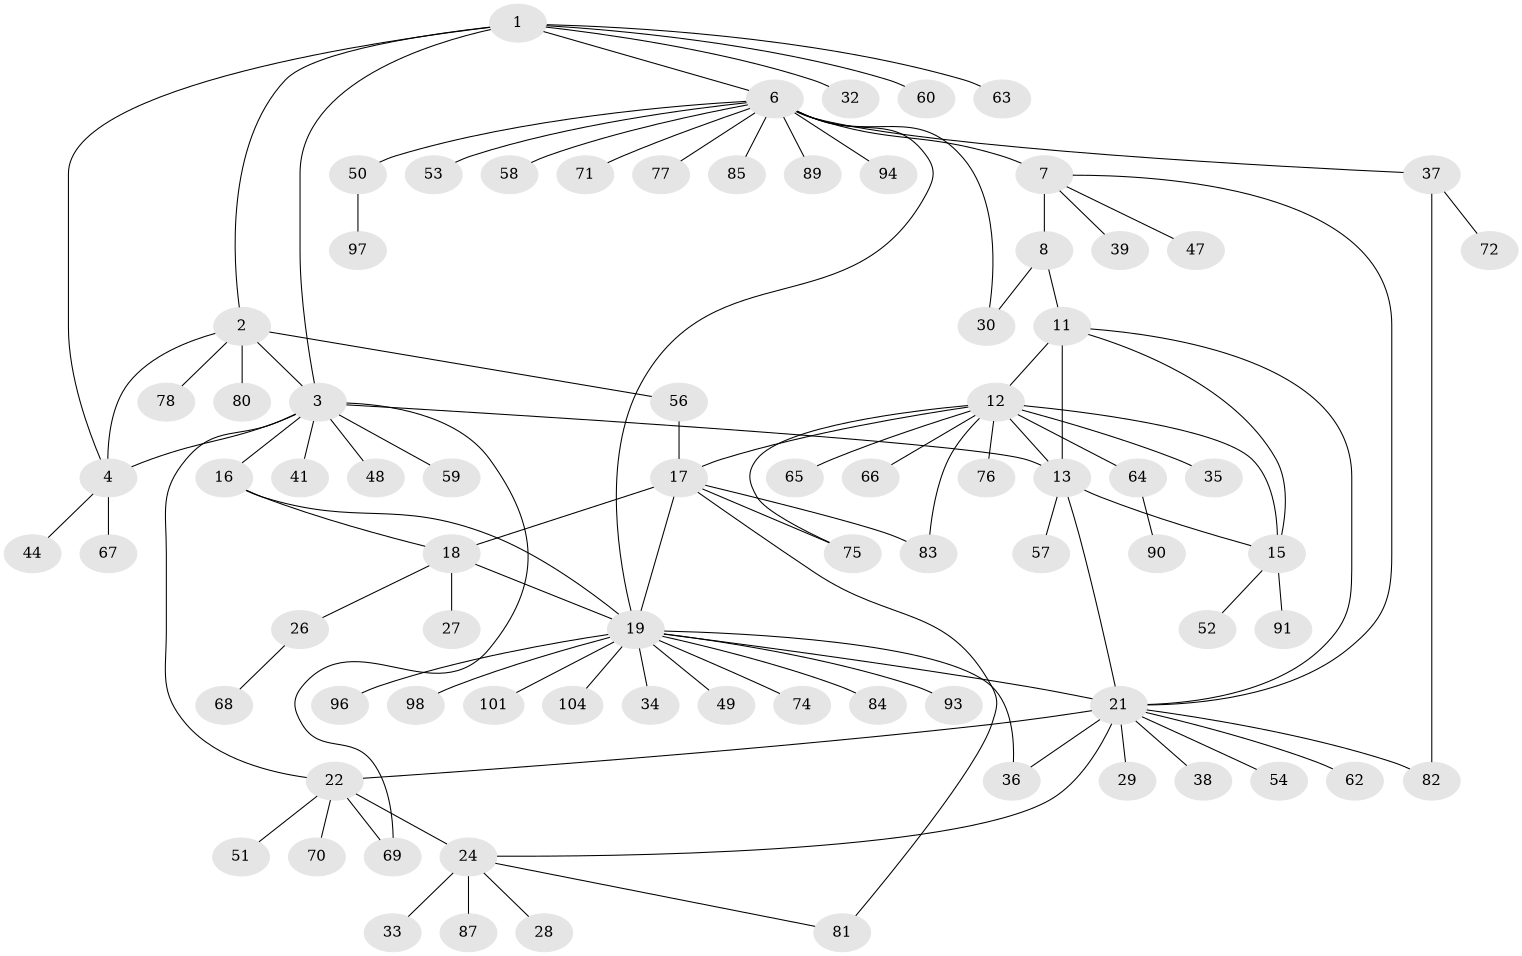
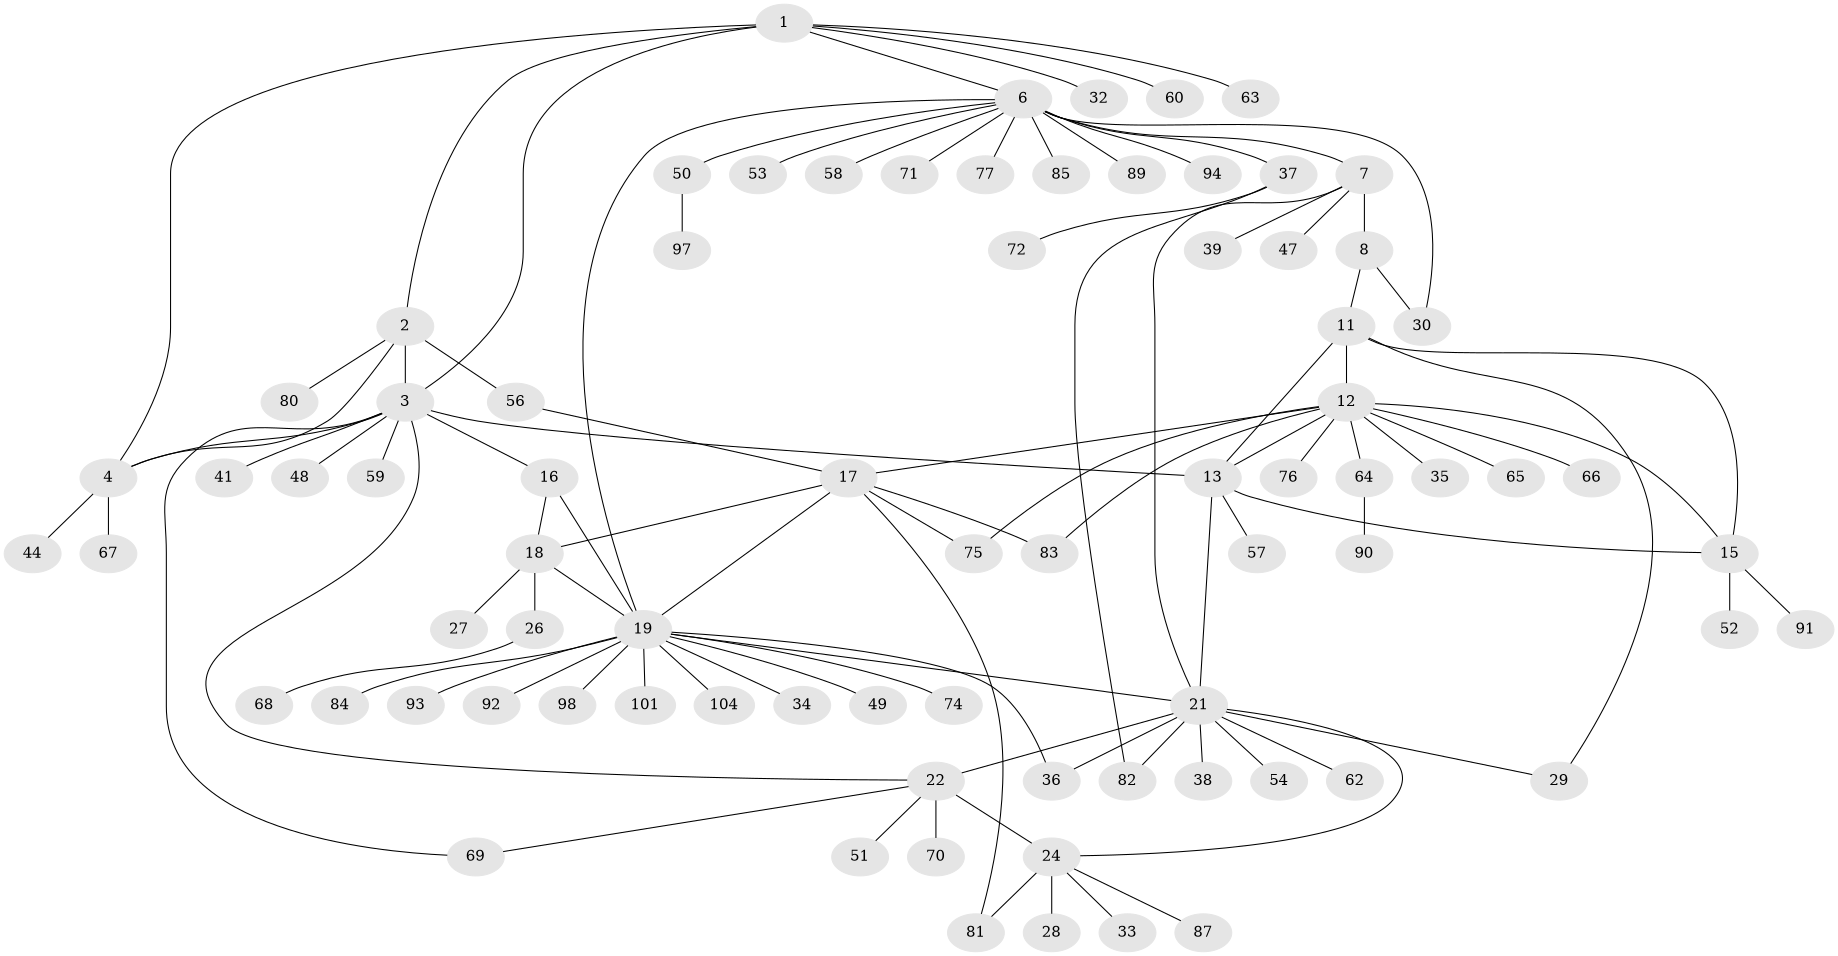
(166, 402) -> none
(1352, 497) -> (1636, 473)
(340, 705) -> (492, 705)
